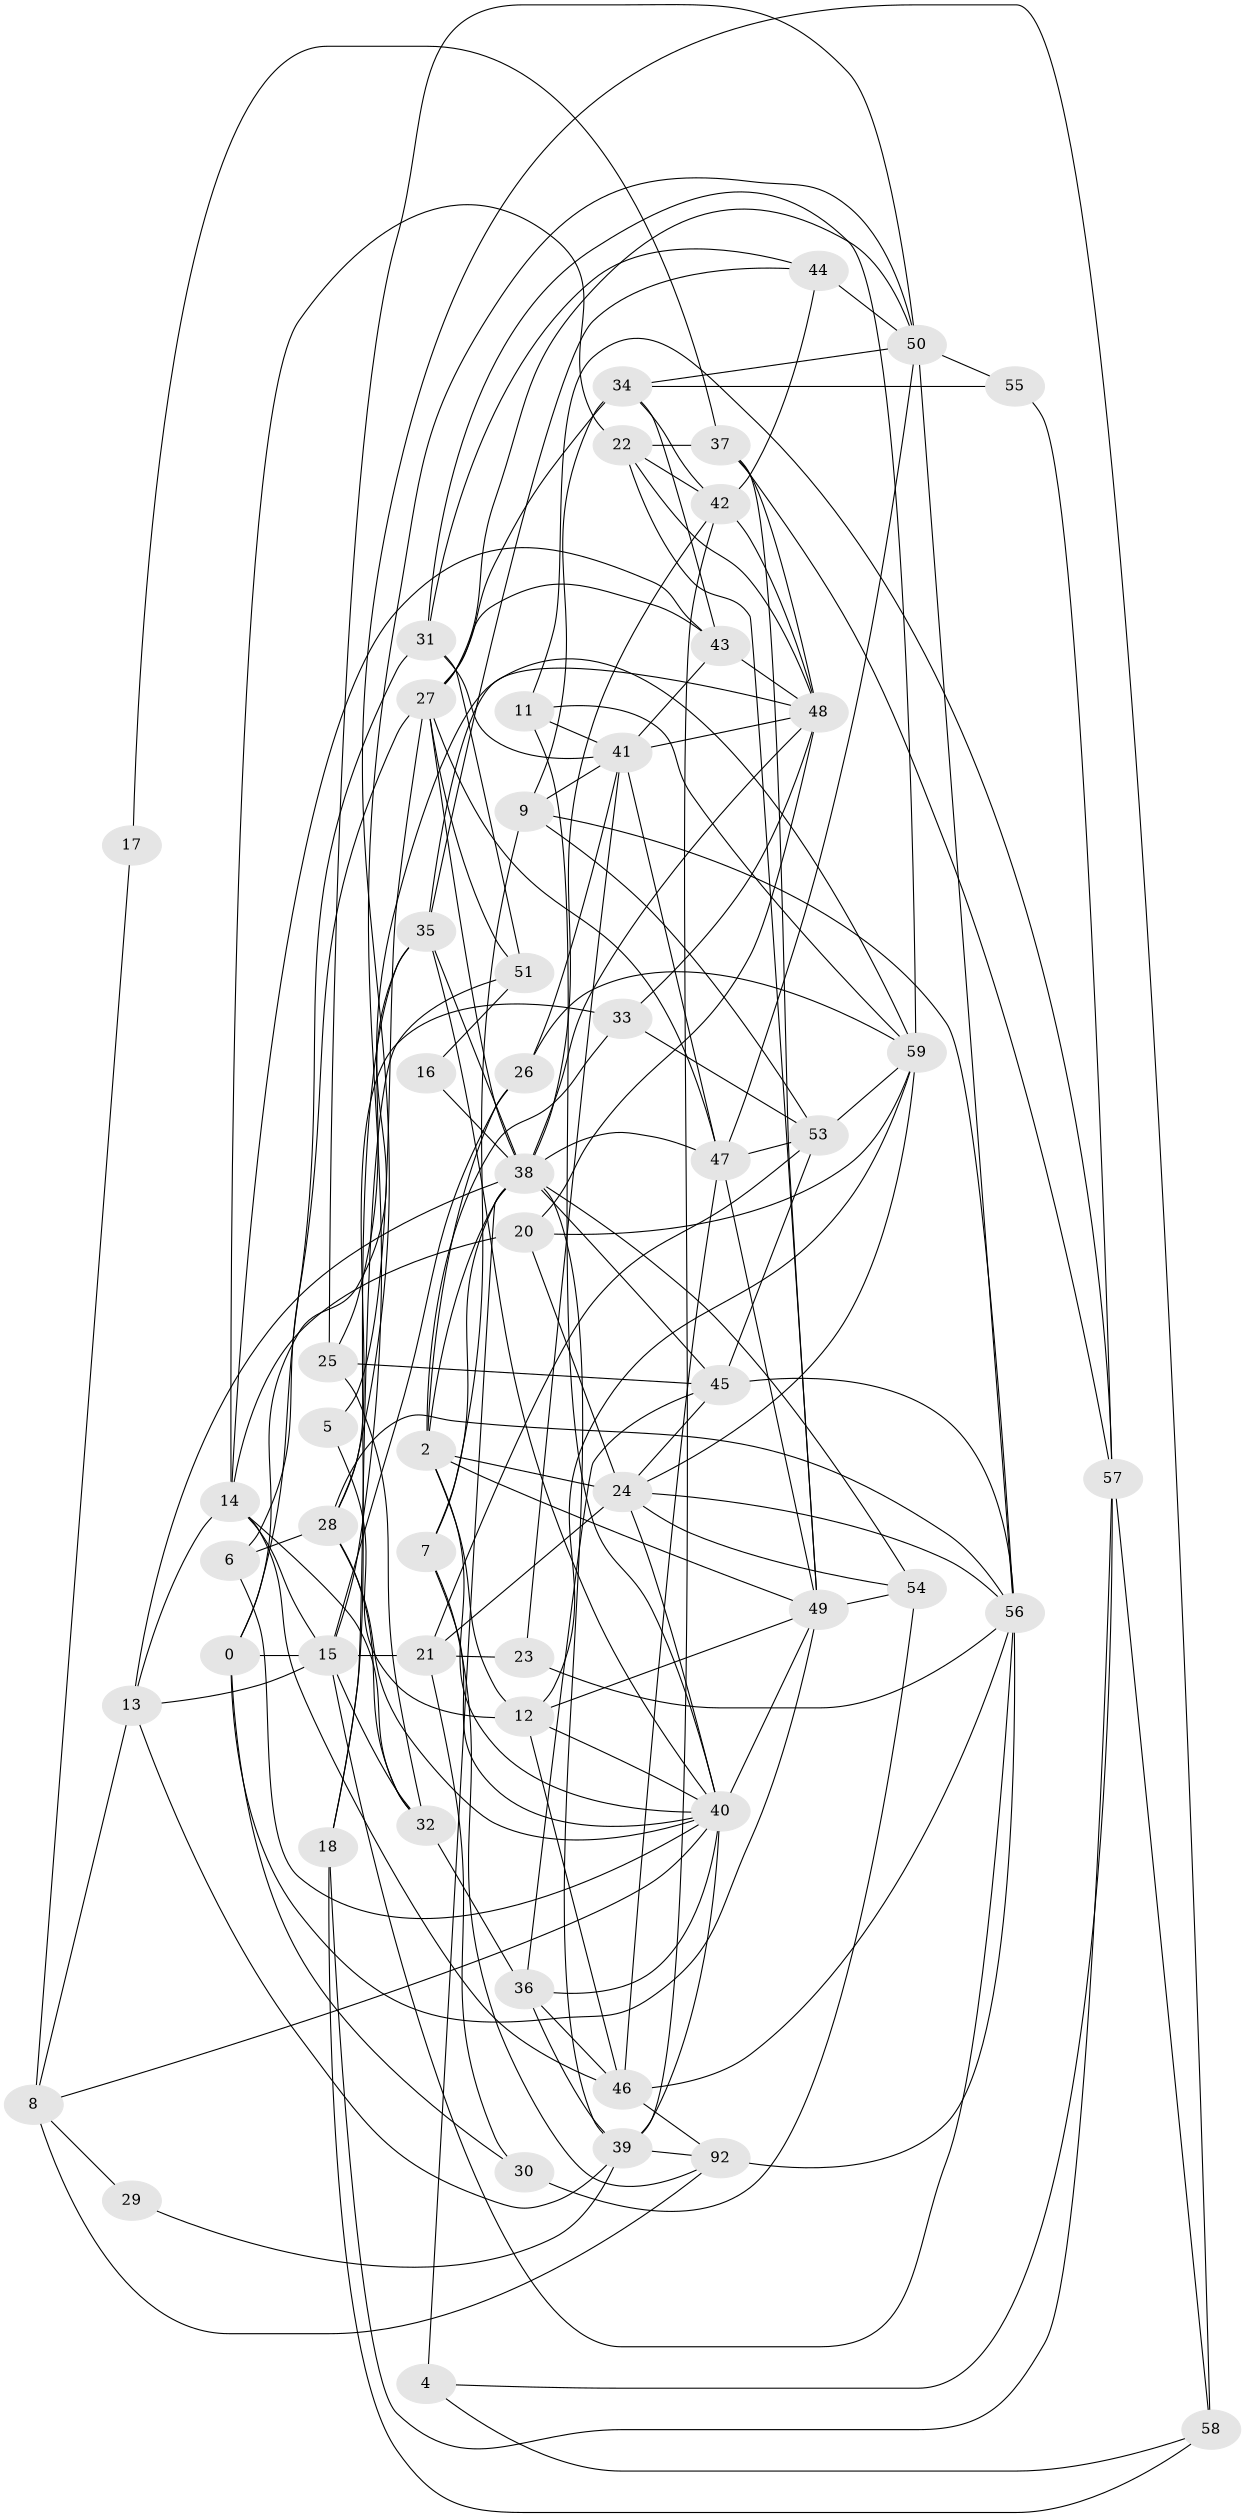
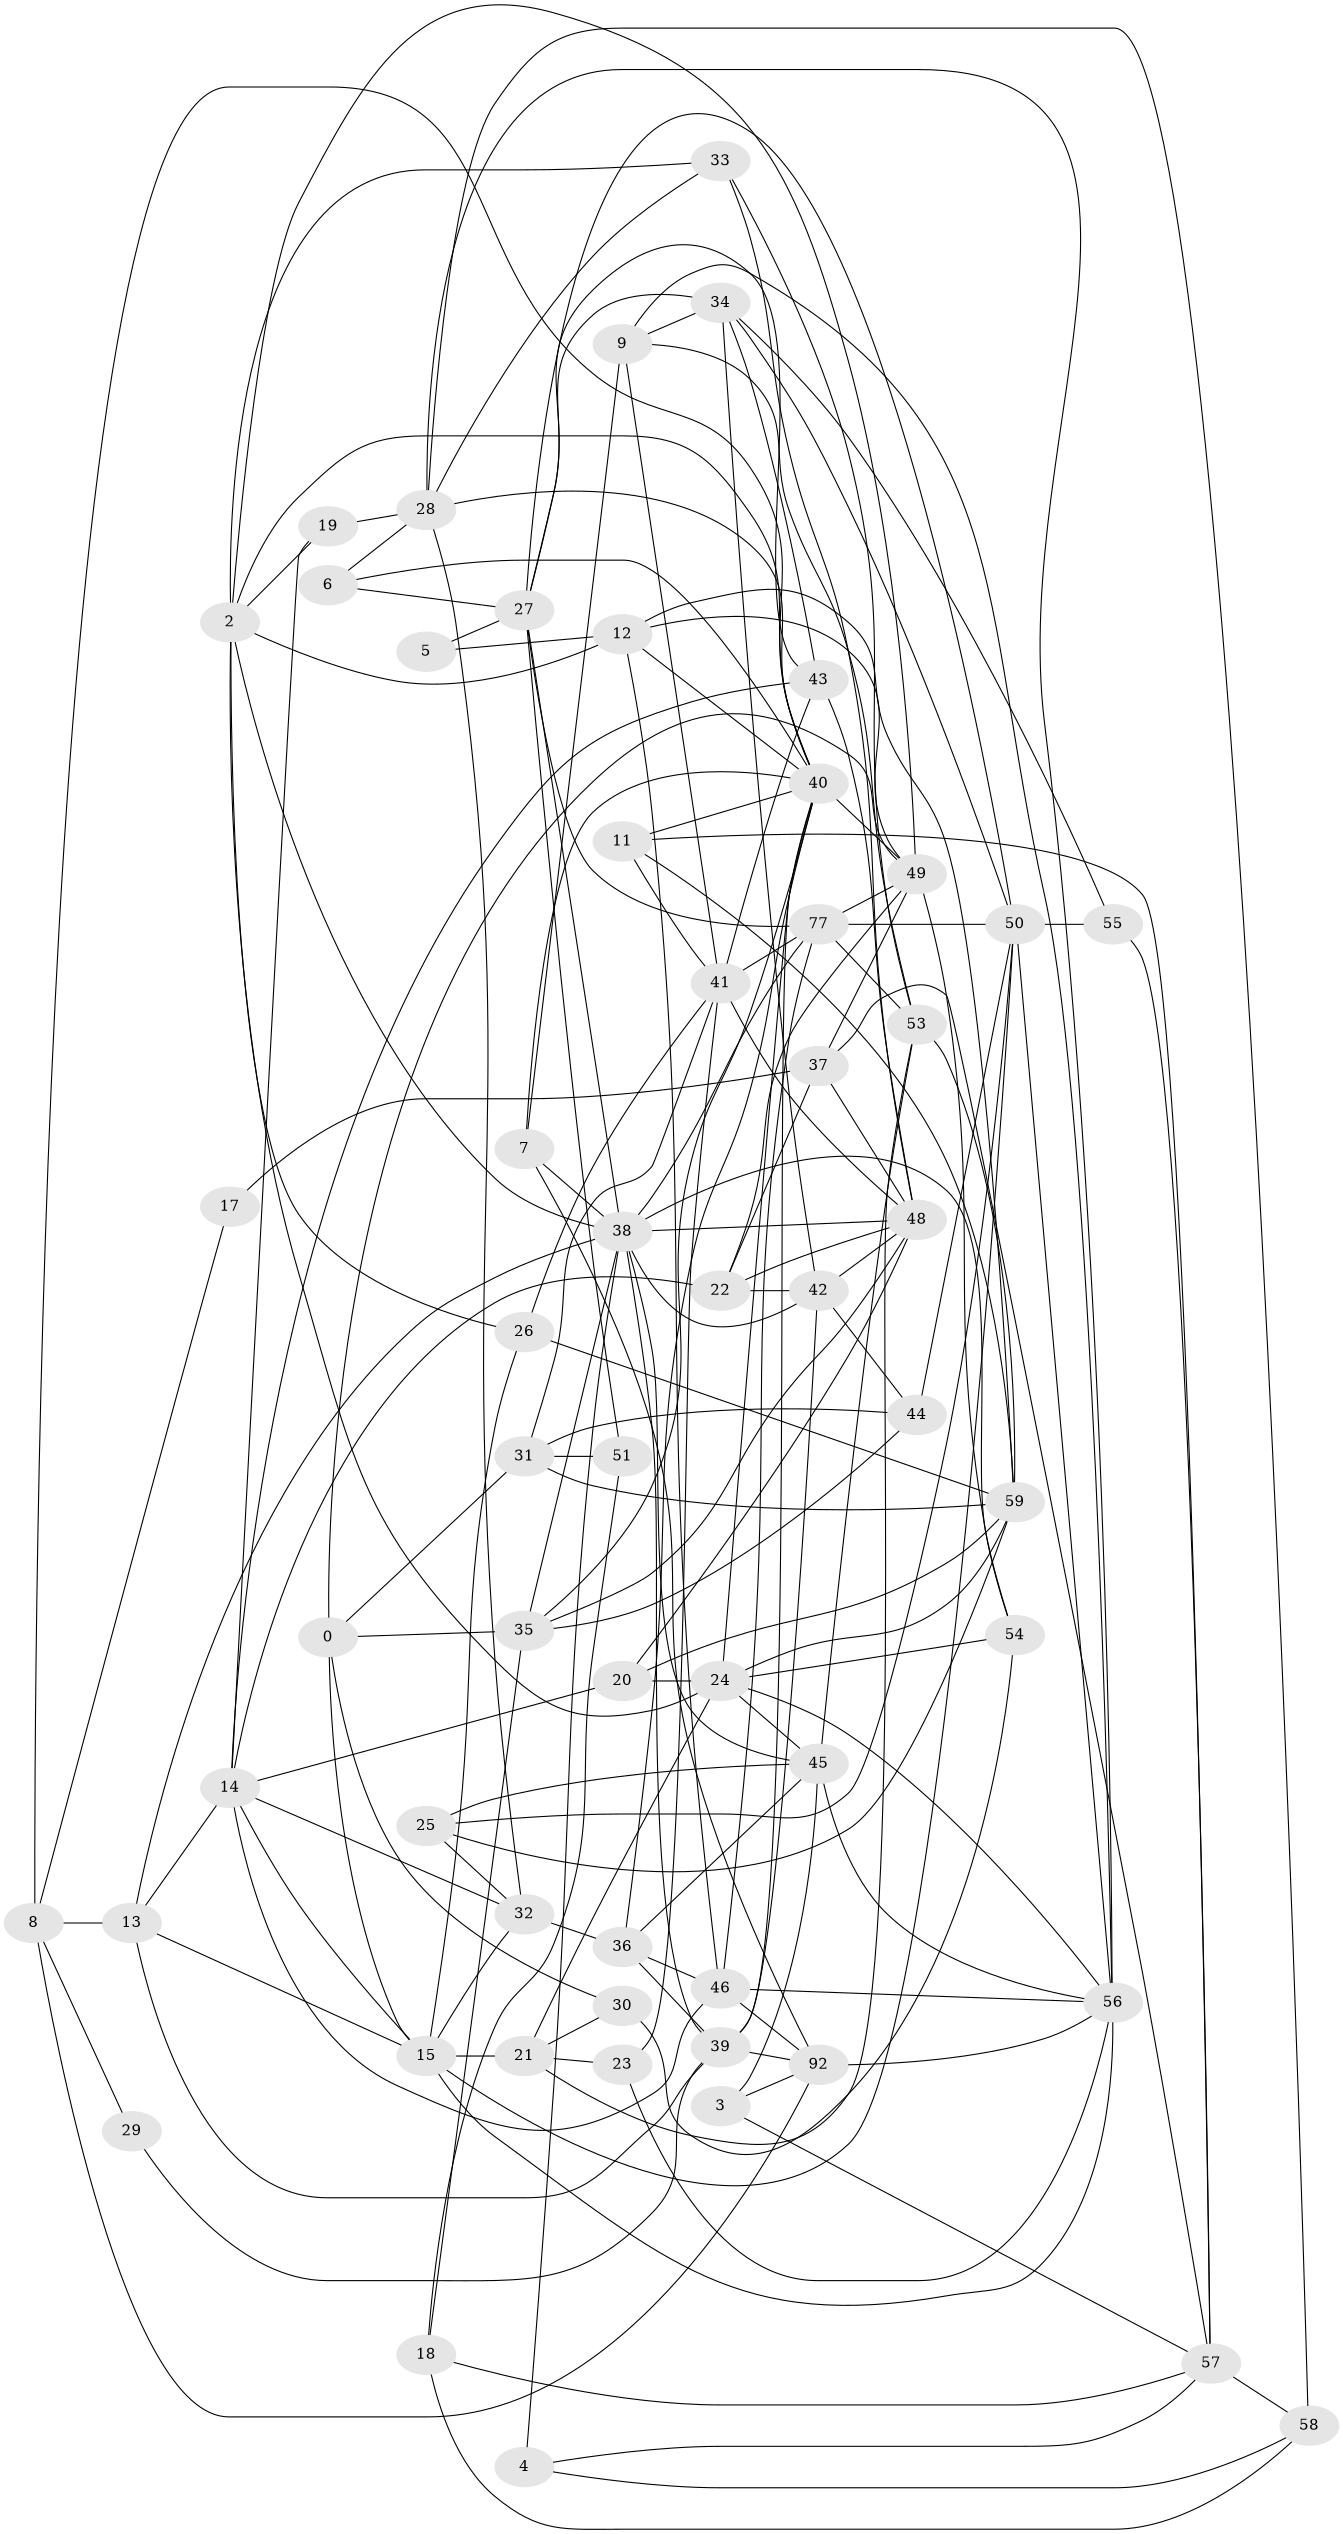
none -> (328, 526)
(426, 1073) -> none
(721, 1161) -> (819, 924)
none -> (721, 2106)
